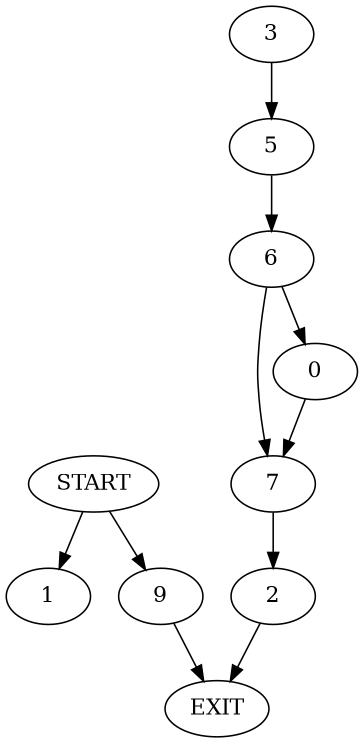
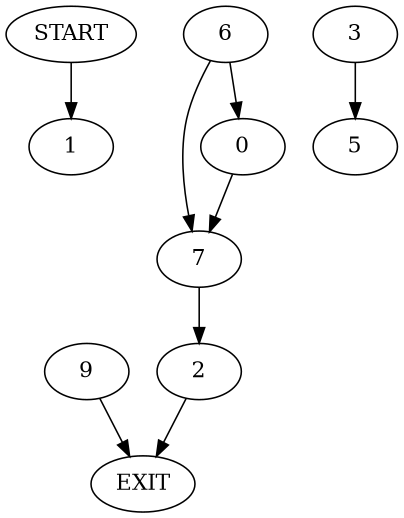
(272, 195) -> none
(123, 534) -> none
